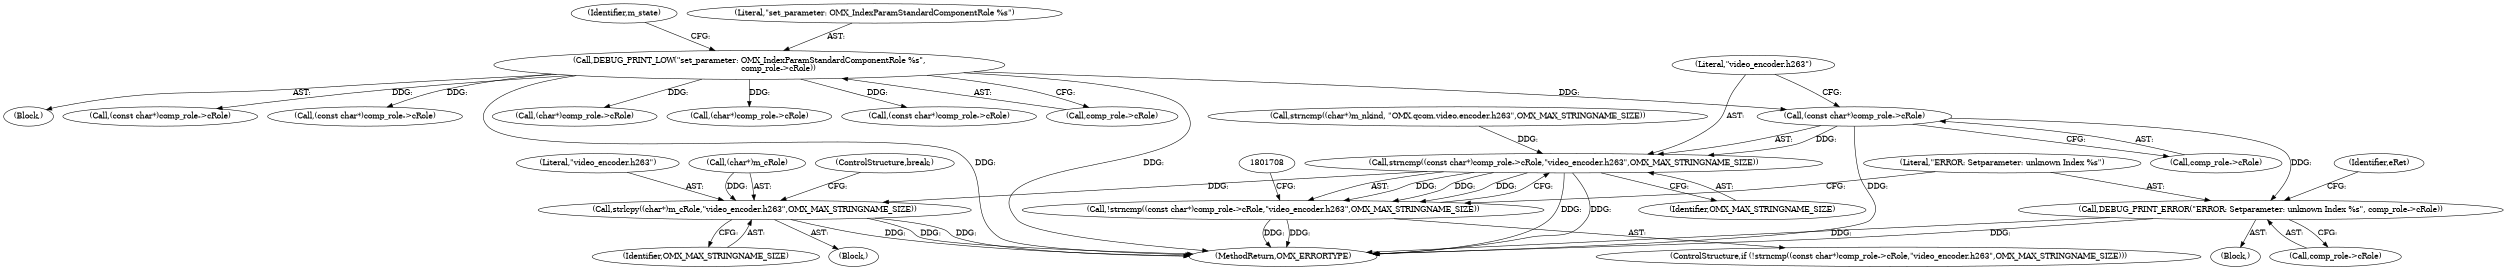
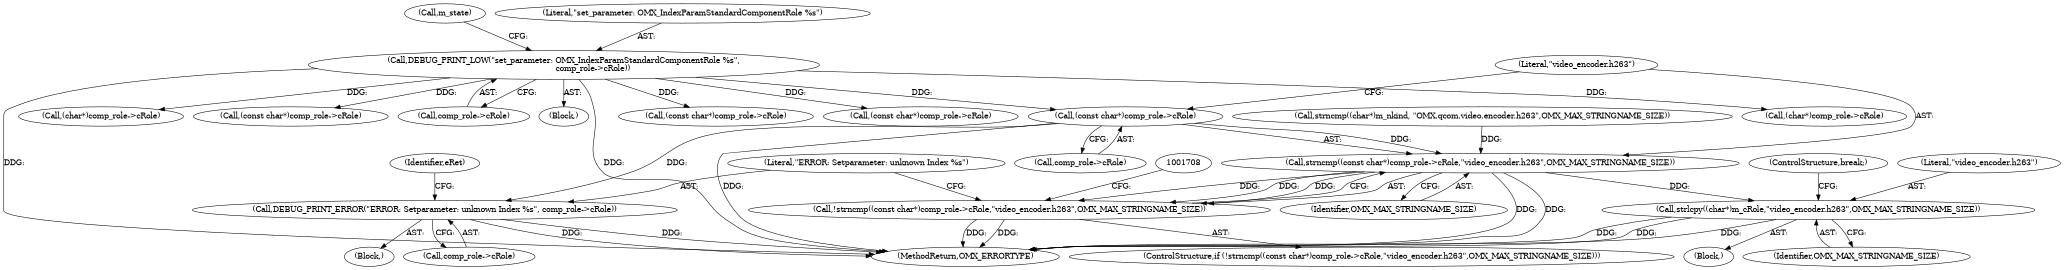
(624, 13) -> (445, 13)
(747, 163) -> none
(1267, 163) -> (1184, 163)
